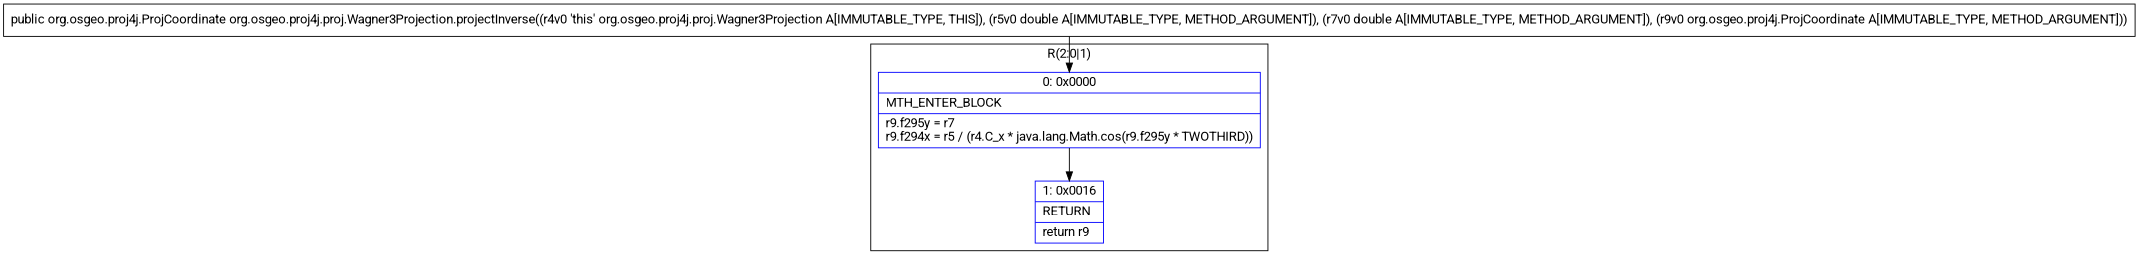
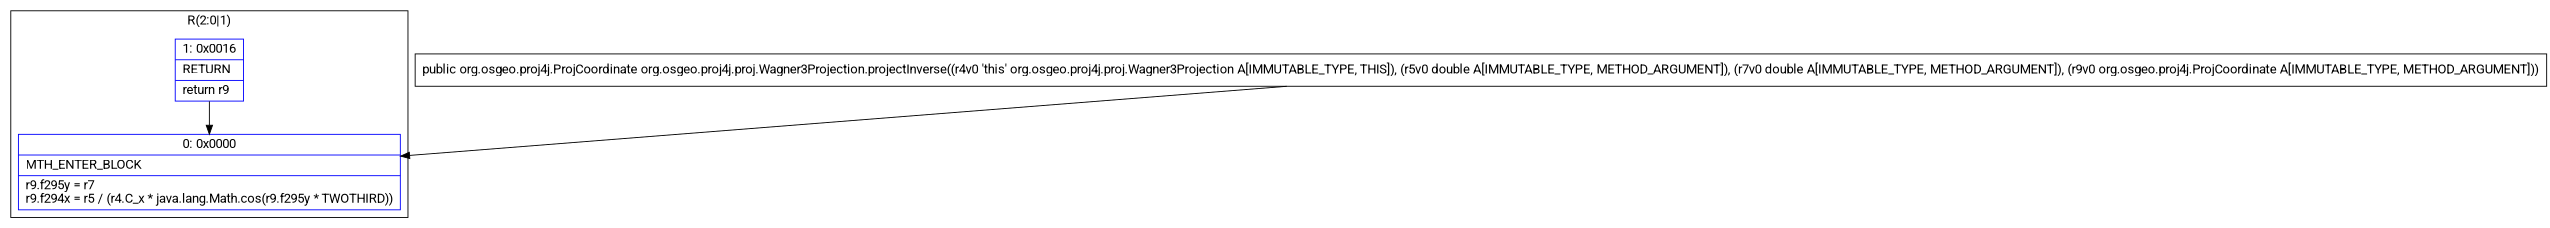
(1069, 160) -> (209, 113)
